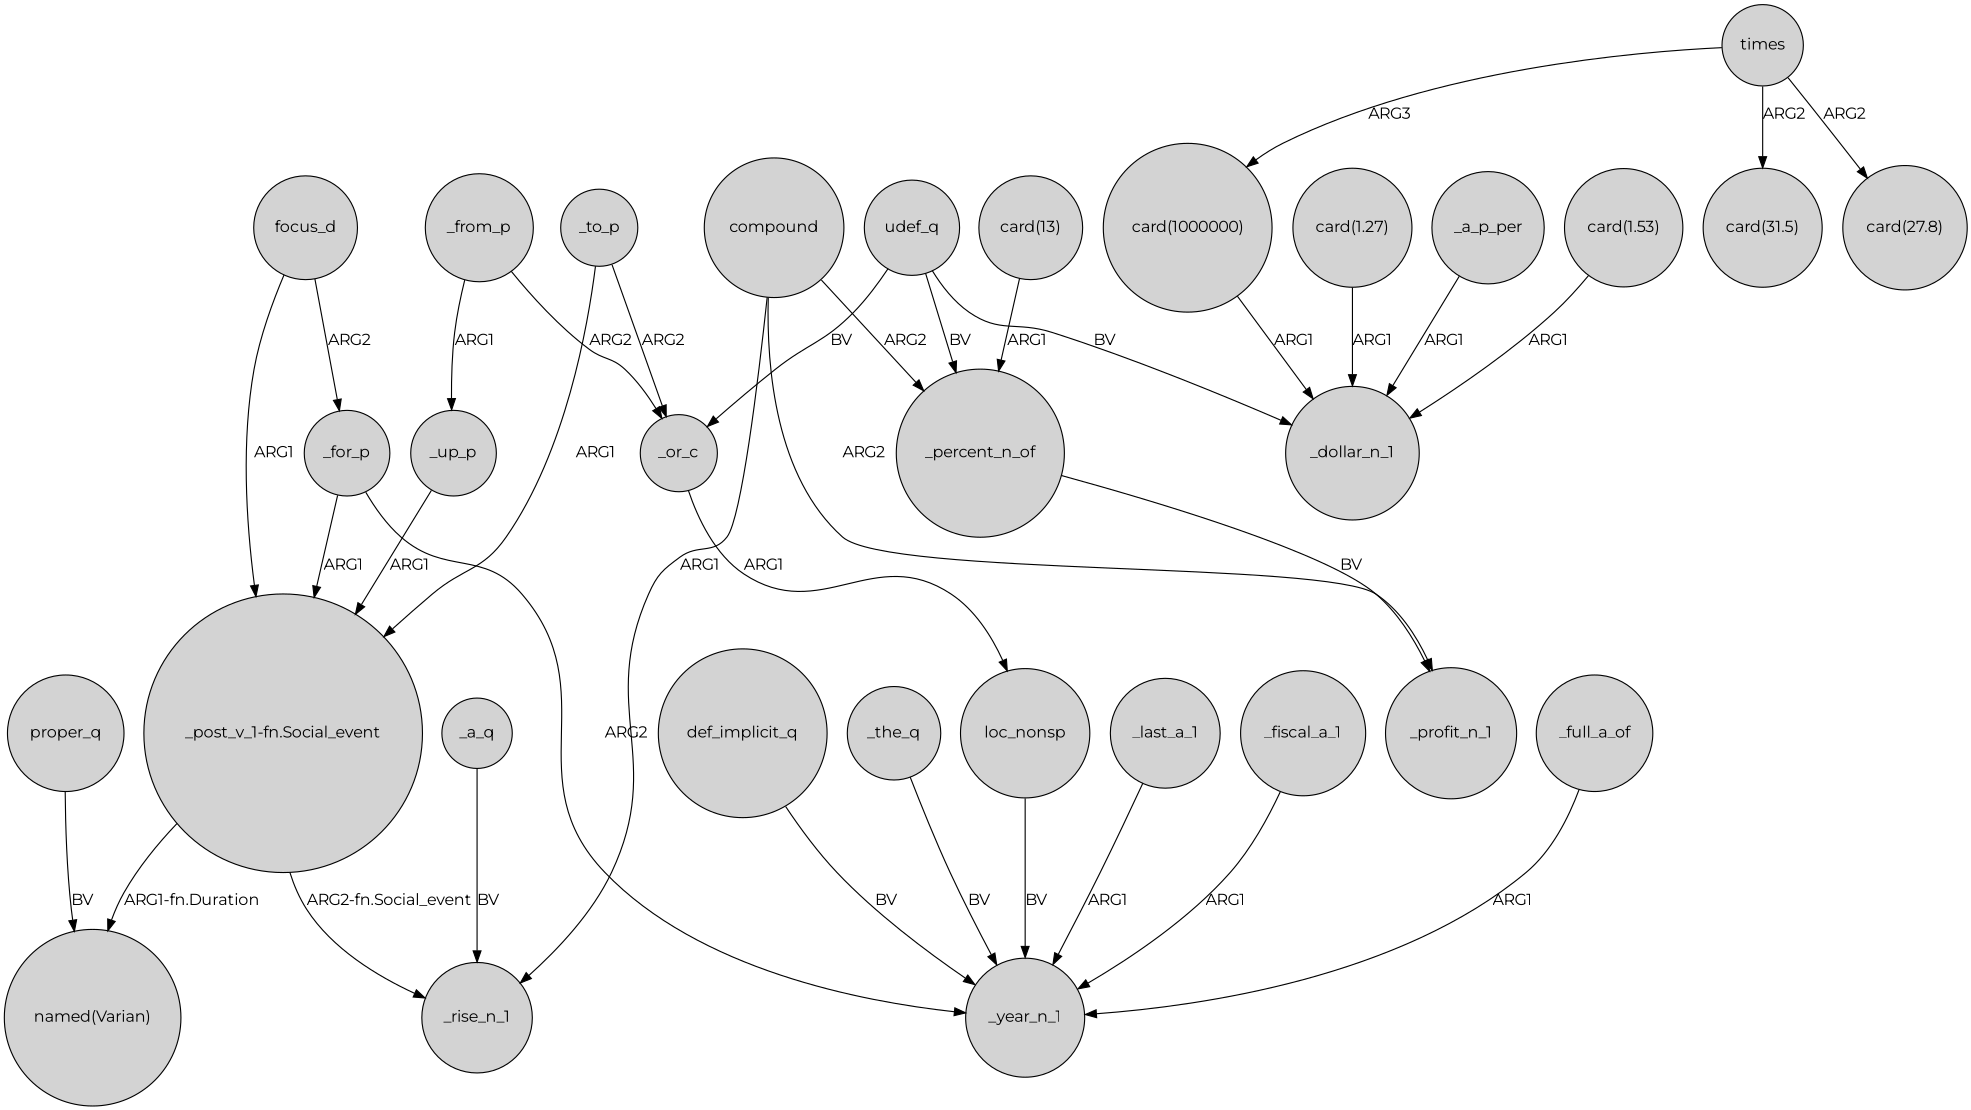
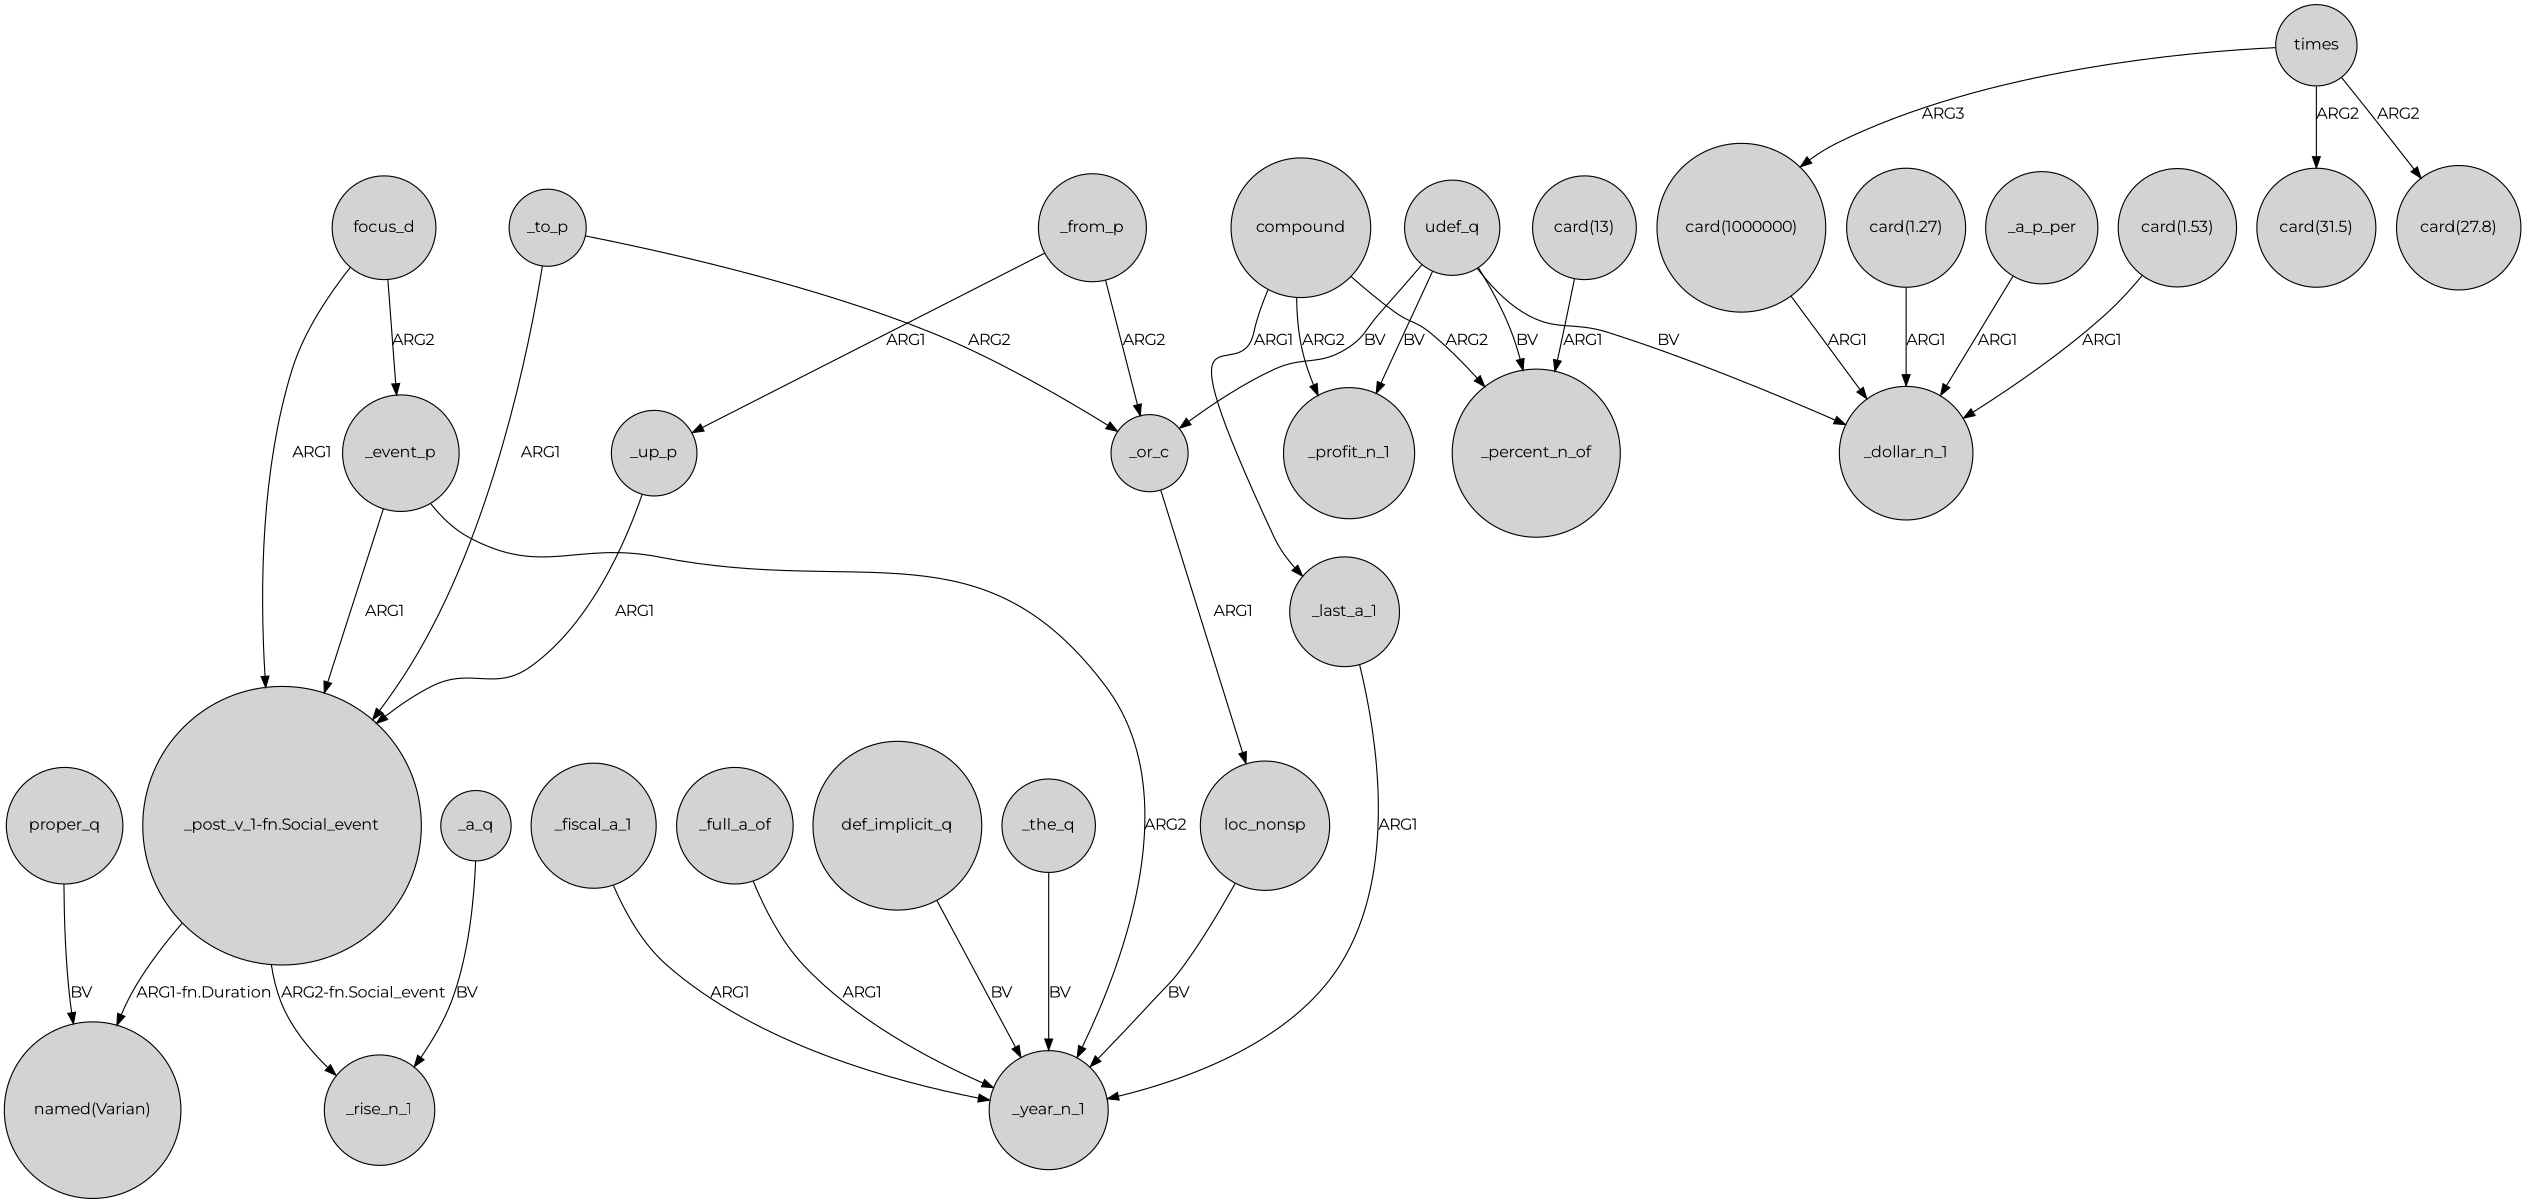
(347, 453) -> (401, 453)
(1262, 539) -> (1407, 327)
(637, 628) -> (1225, 423)
